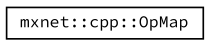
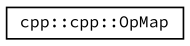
(105, 23) -> (95, 23)
